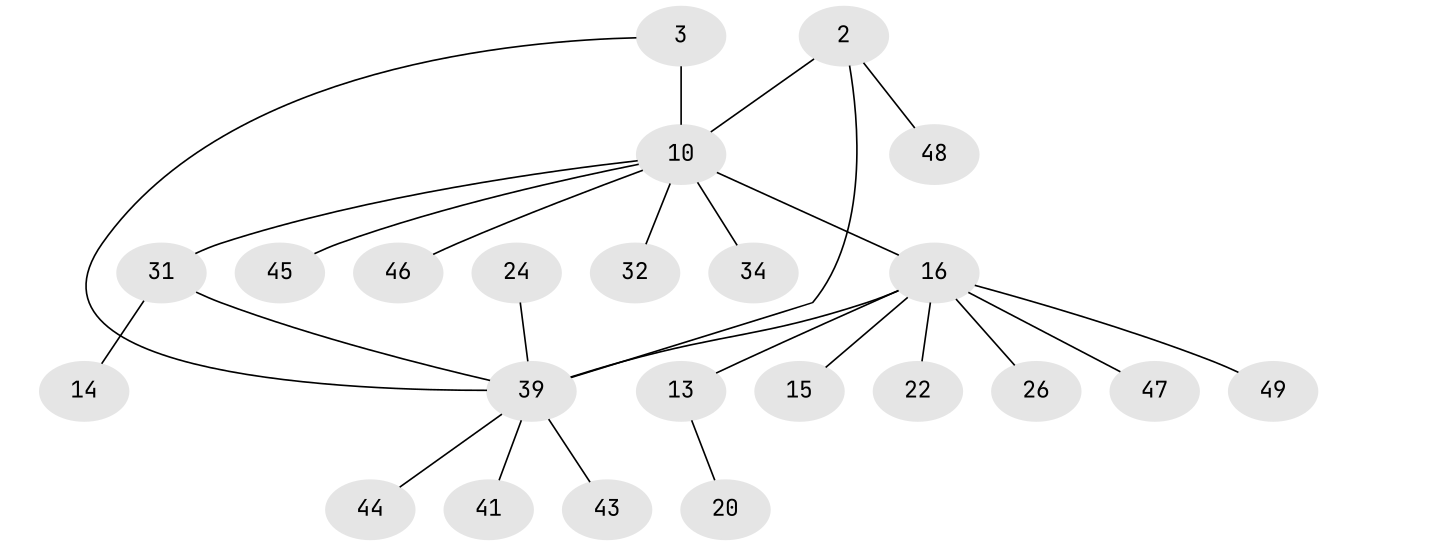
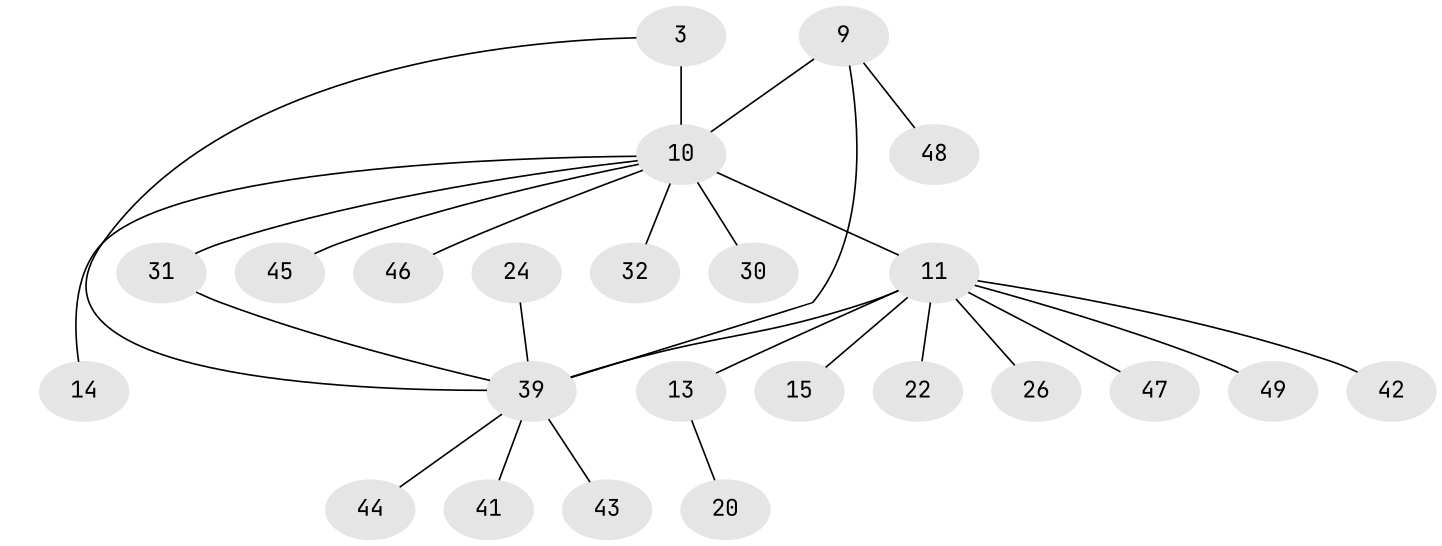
(844, 36) -> (844, 36)
(753, 273) -> (753, 273)
(934, 273) -> (934, 273)
(128, 324) -> (301, 179)
none -> (1392, 391)
